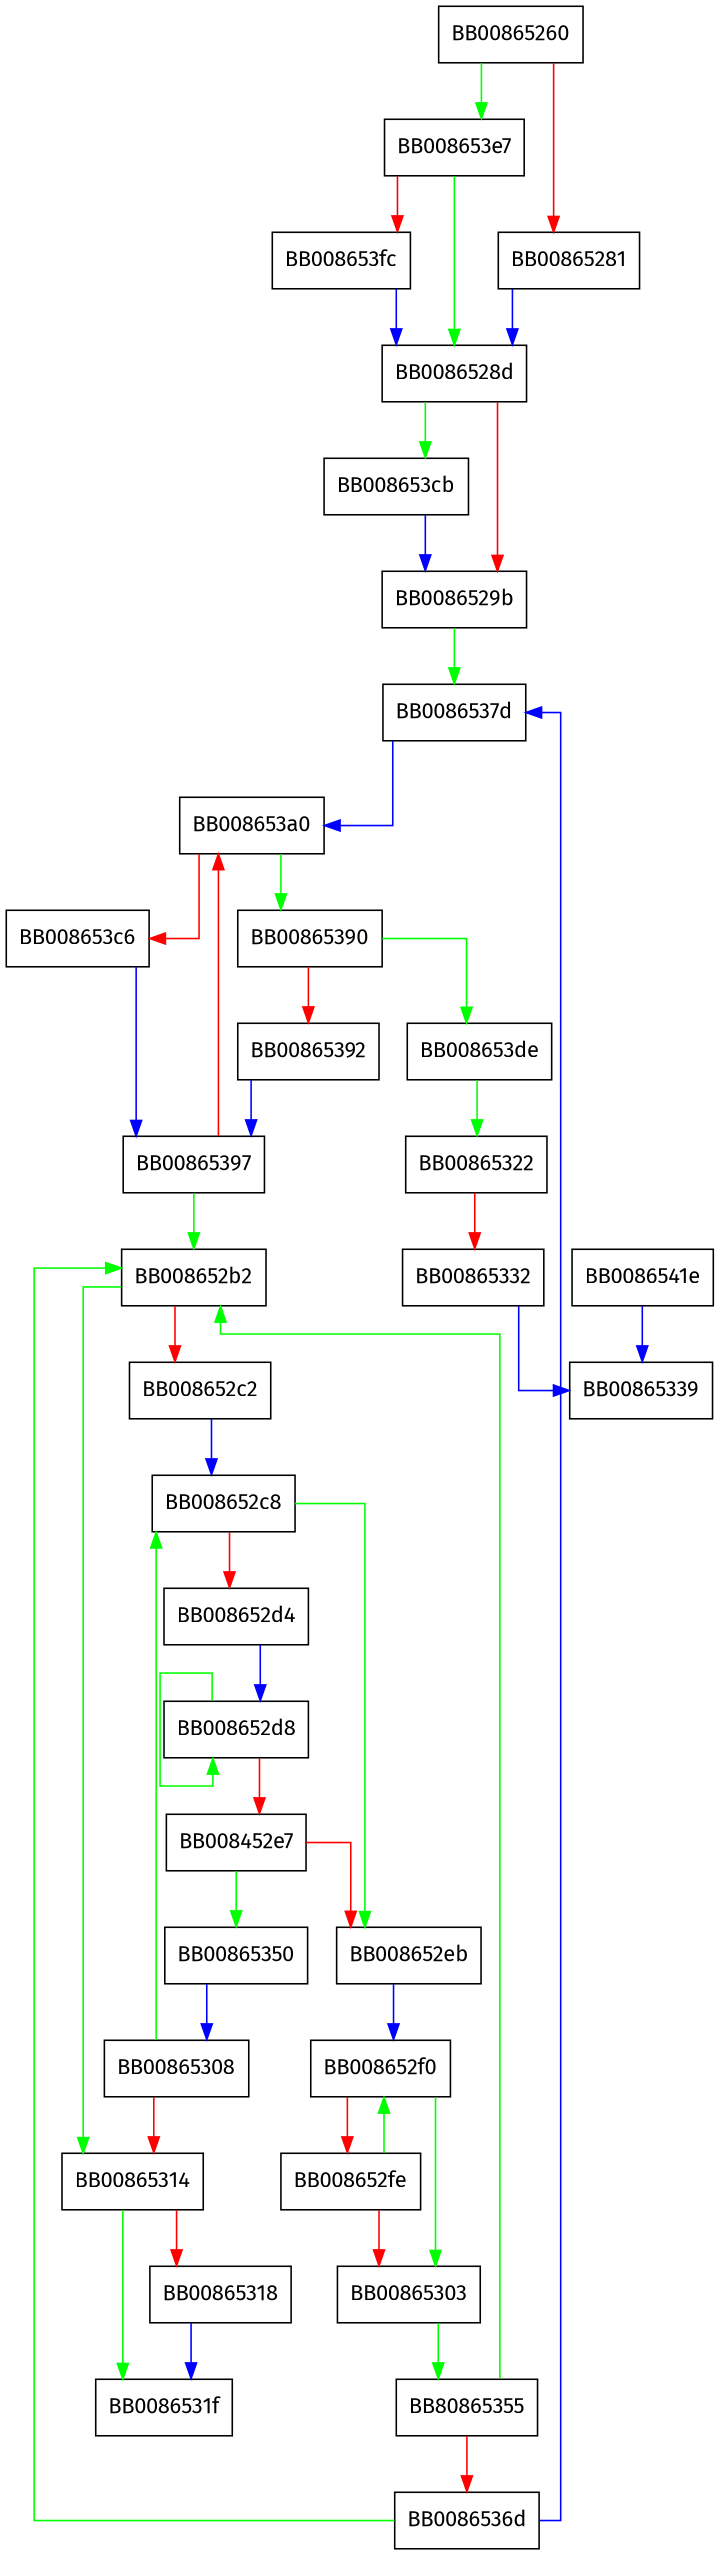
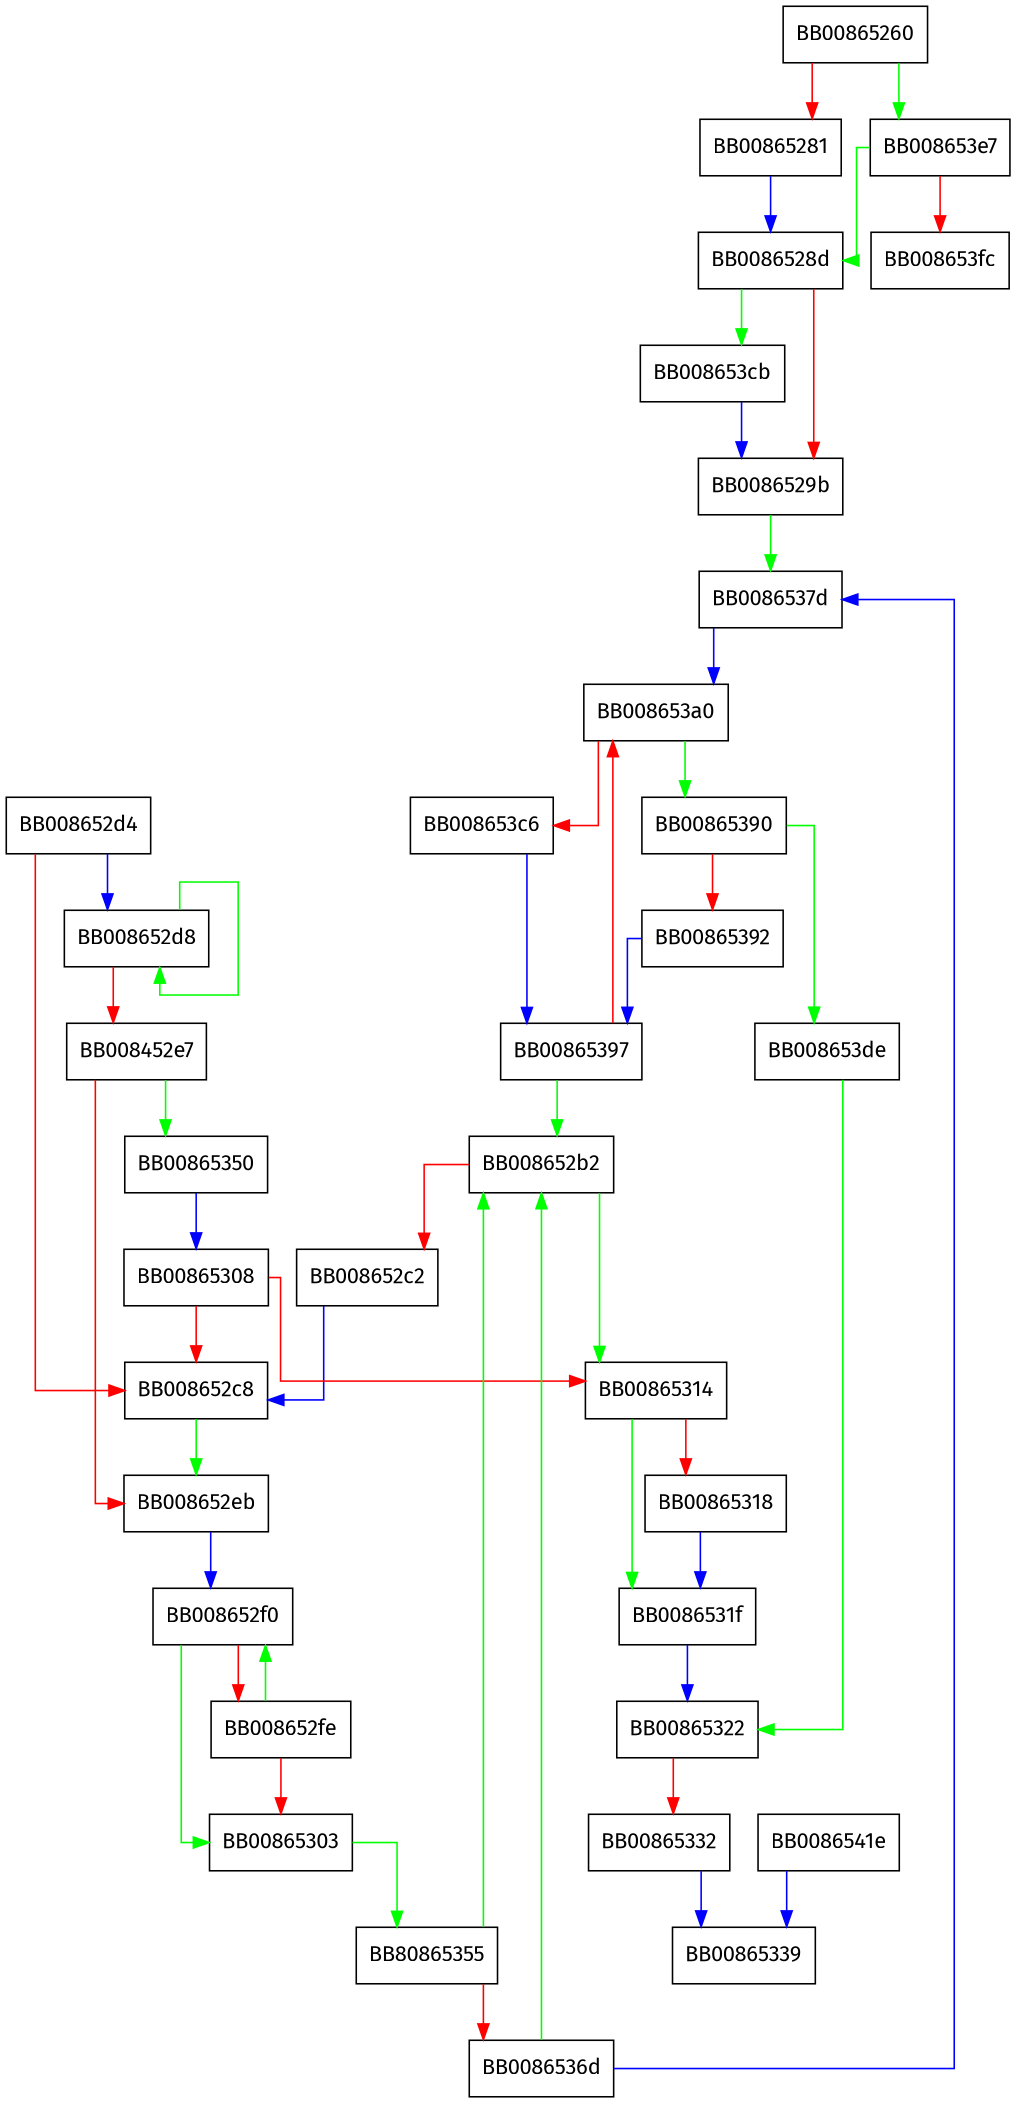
(396, 309) -> none
(230, 1552) -> (35, 1159)
none -> (687, 1665)
(156, 1806) -> (196, 1326)
